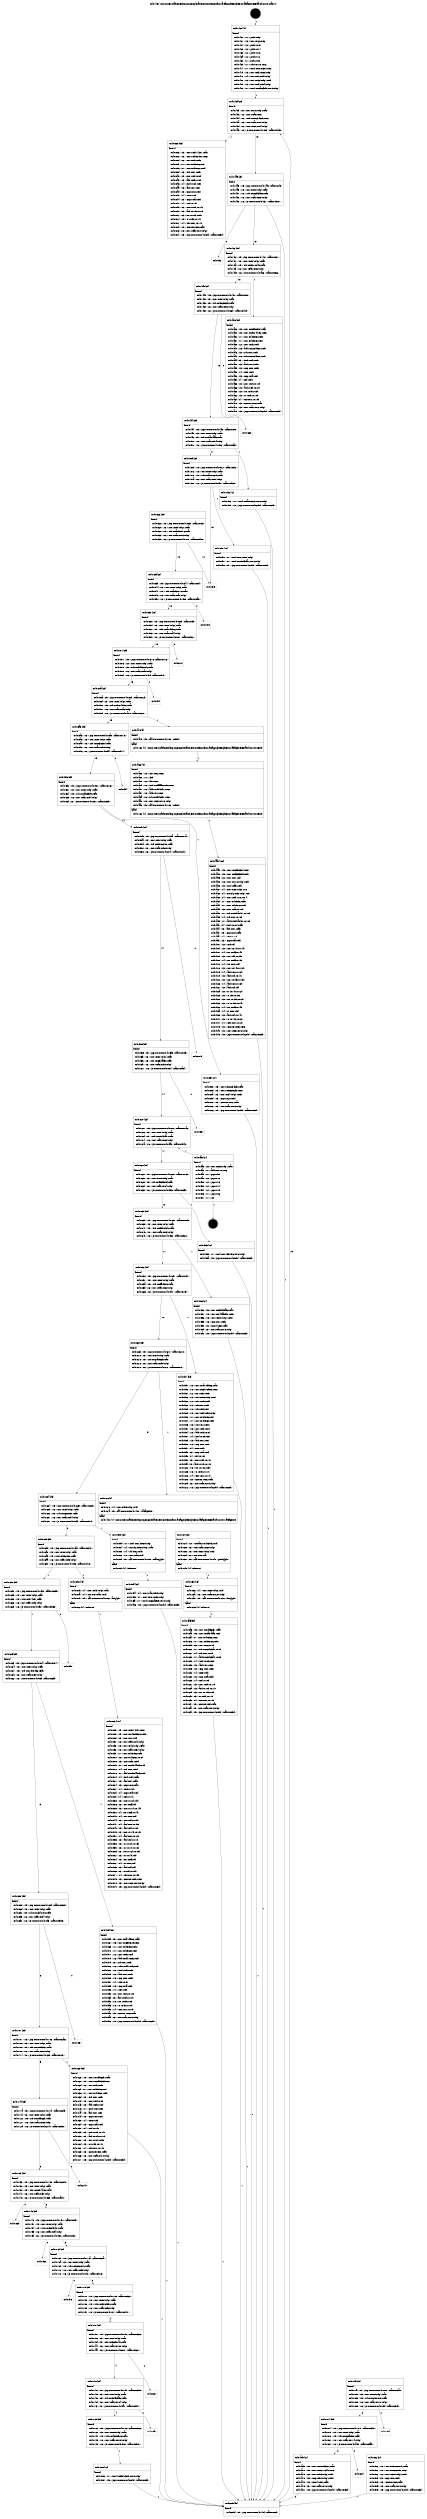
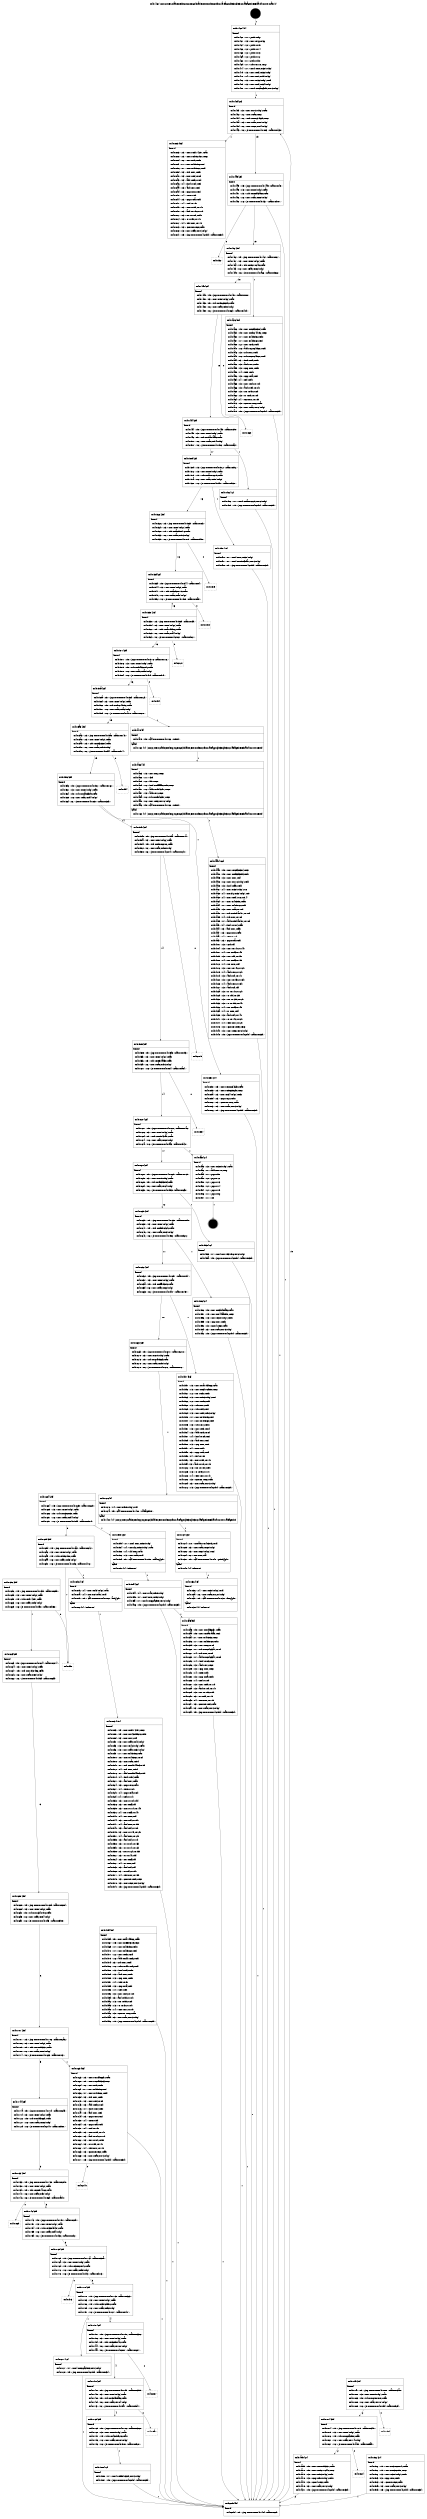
(211, 535) -> (194, 499)
(203, 557) -> (203, 557)
(169, 606) -> (172, 607)
(186, 1153) -> (188, 1151)
(113, 1432) -> none
none -> (279, 1458)
none -> (182, 1527)
(49, 1573) -> (66, 1615)
(210, 1614) -> (178, 1612)
(74, 1804) -> none
(76, 2043) -> none
(64, 2156) -> (85, 2172)
none -> (172, 2219)
(41, 2262) -> none
none -> (82, 2366)
